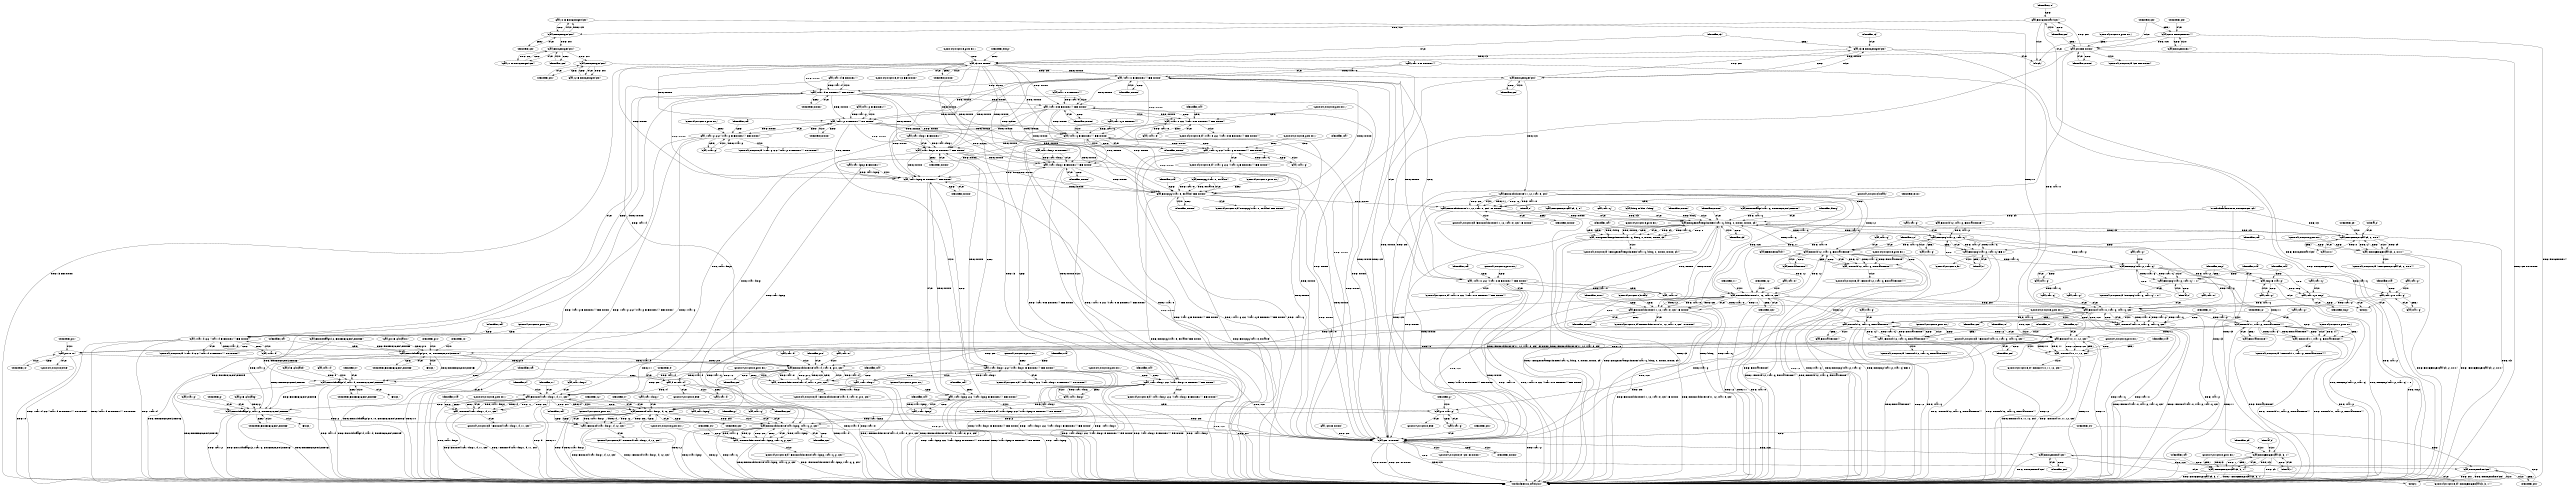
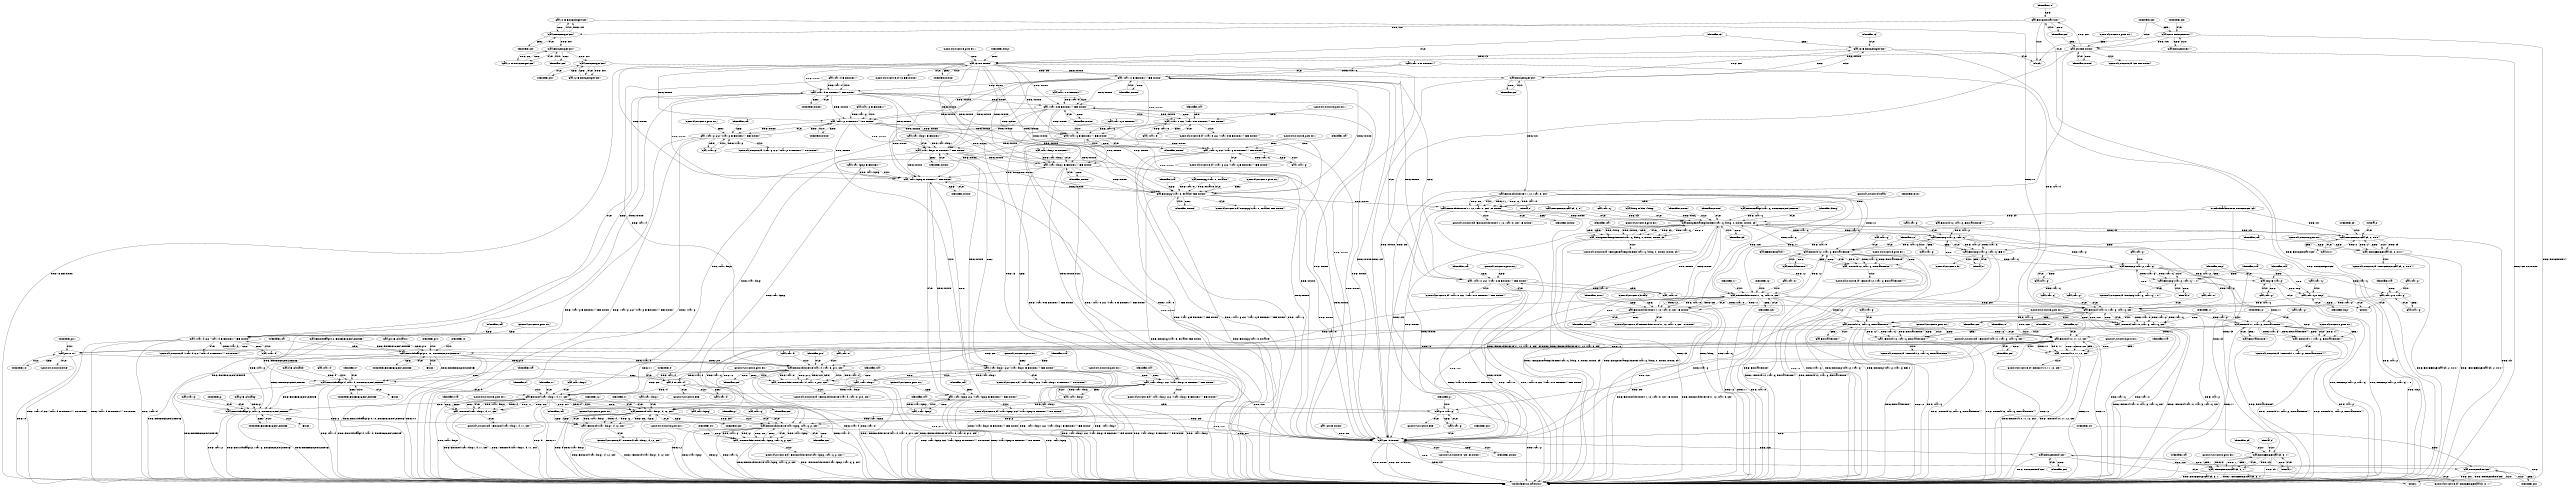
(1171, 141) -> none
